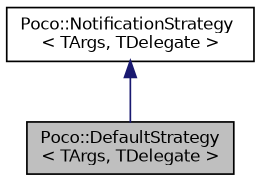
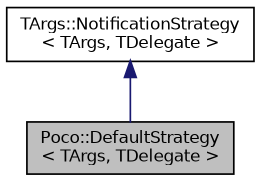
(130, 34) -> (130, 34)
